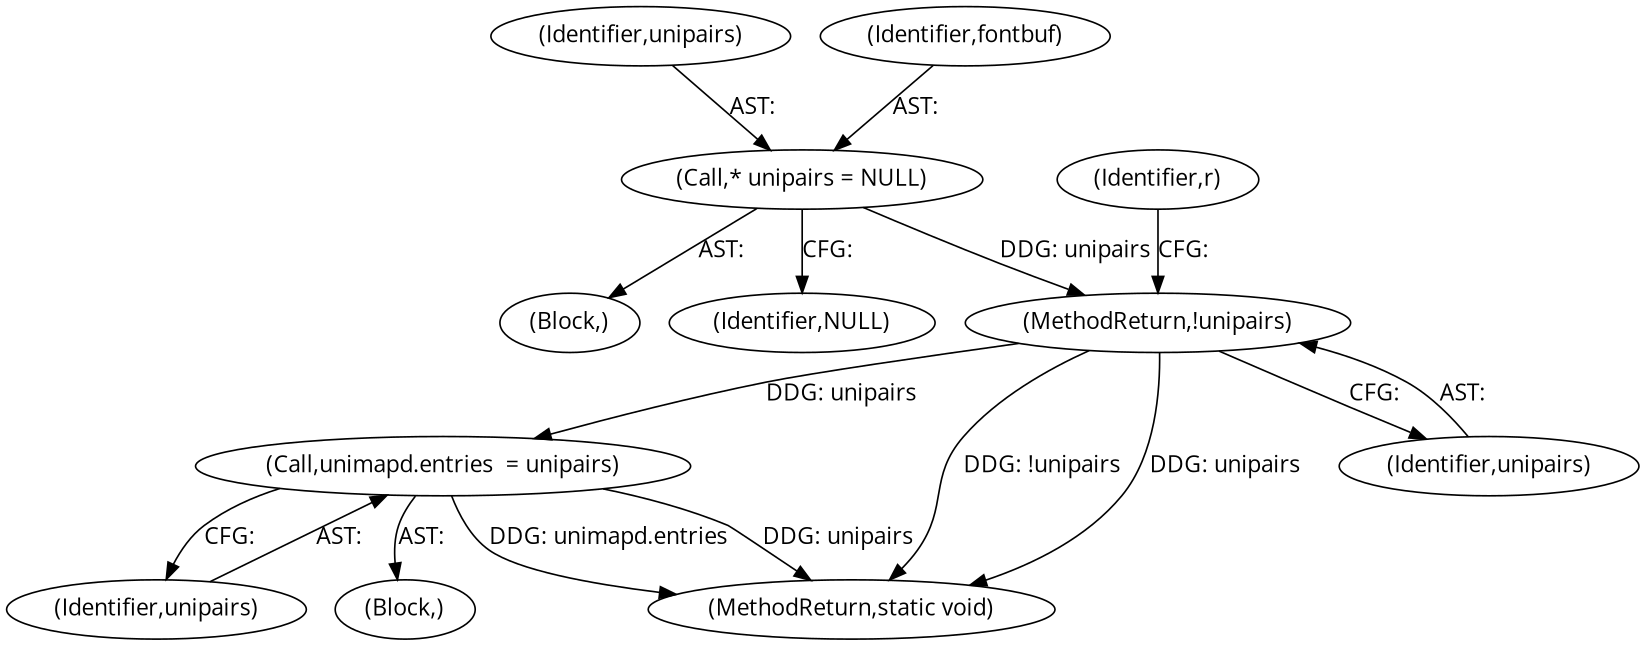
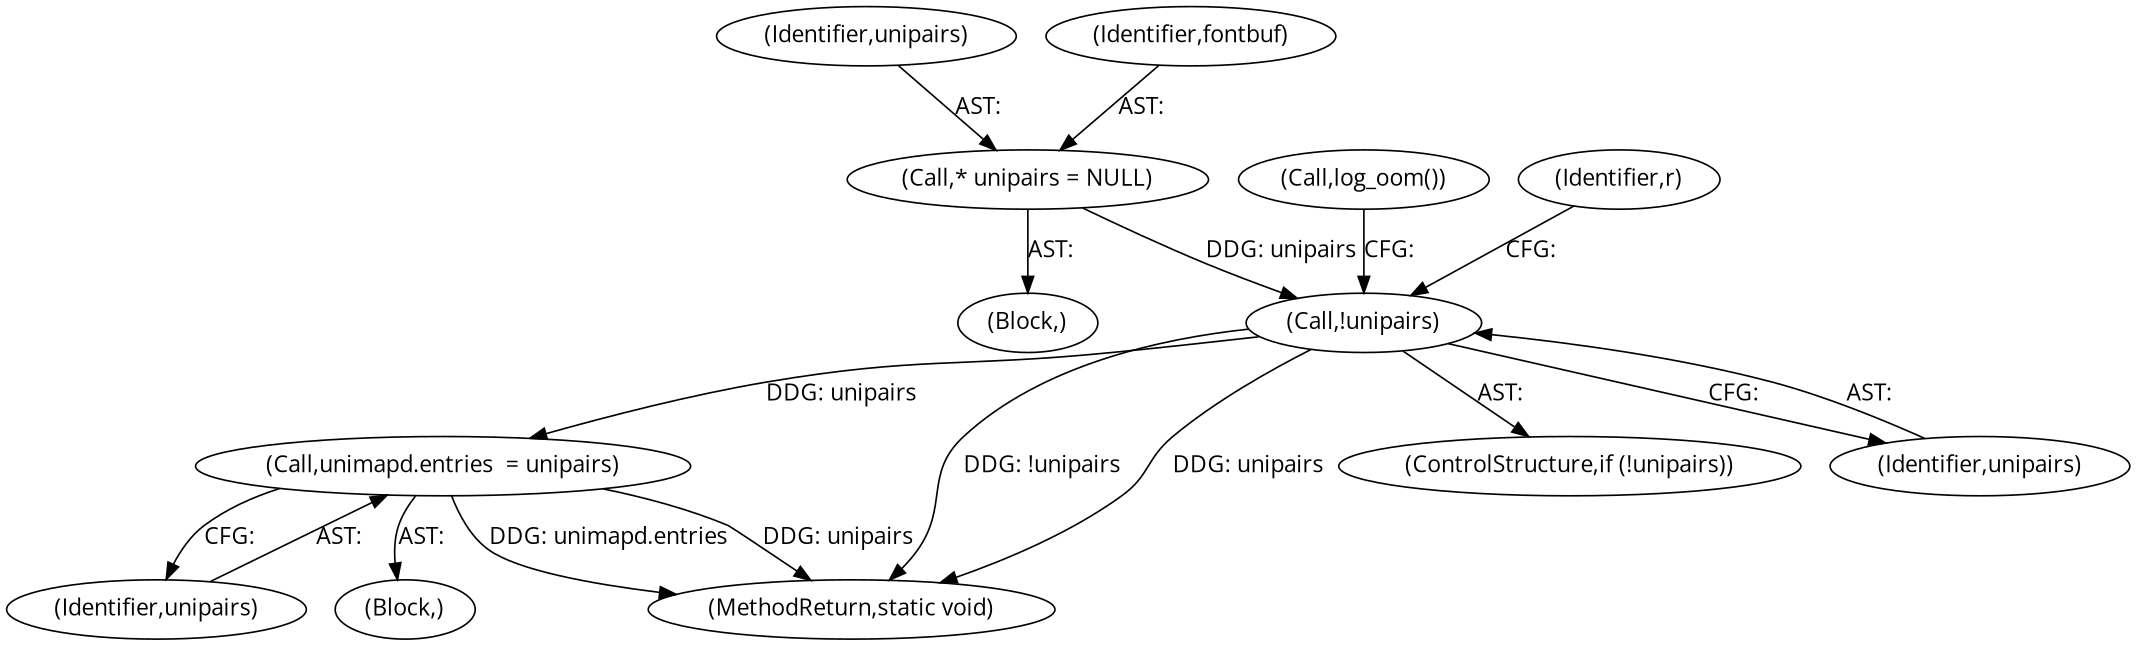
none -> (1364, 180)
(802, 323) -> none
(1158, 323) -> (1364, 323)
none -> (1570, 466)
